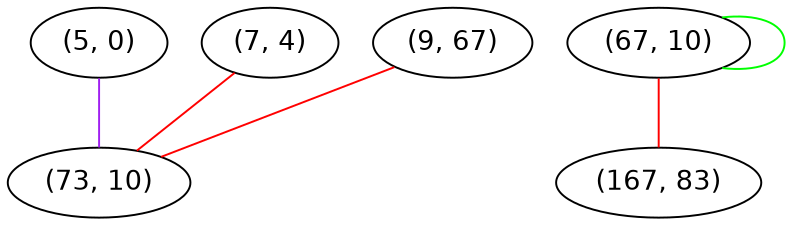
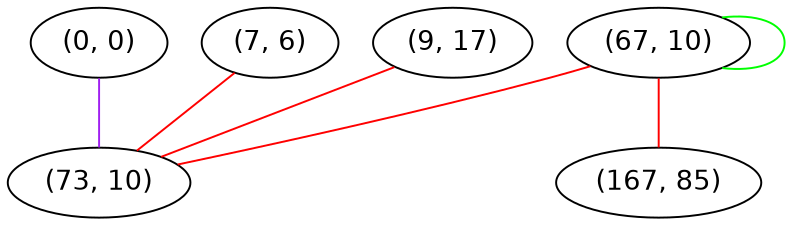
(99, 43) -> (99, 43)
(270, 43) -> (270, 43)
(453, 43) -> (453, 43)
none -> (385, 119)
(659, 183) -> (659, 183)
